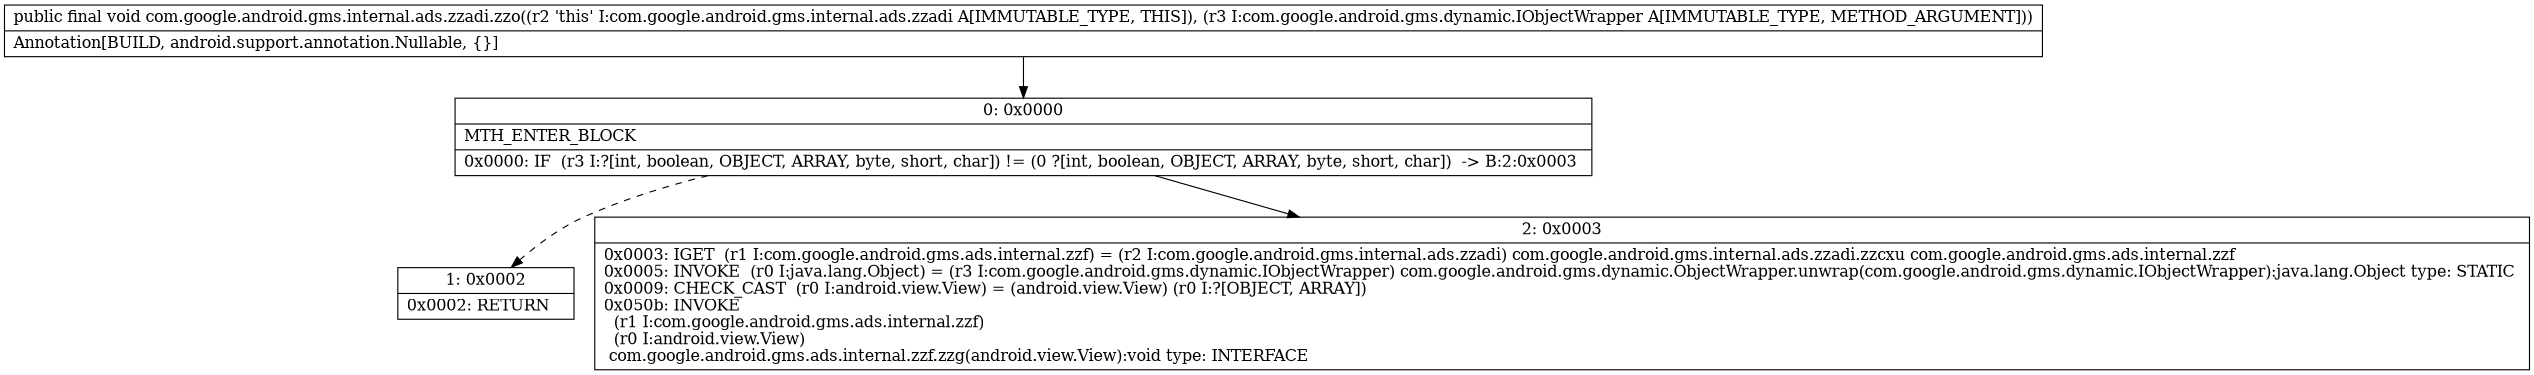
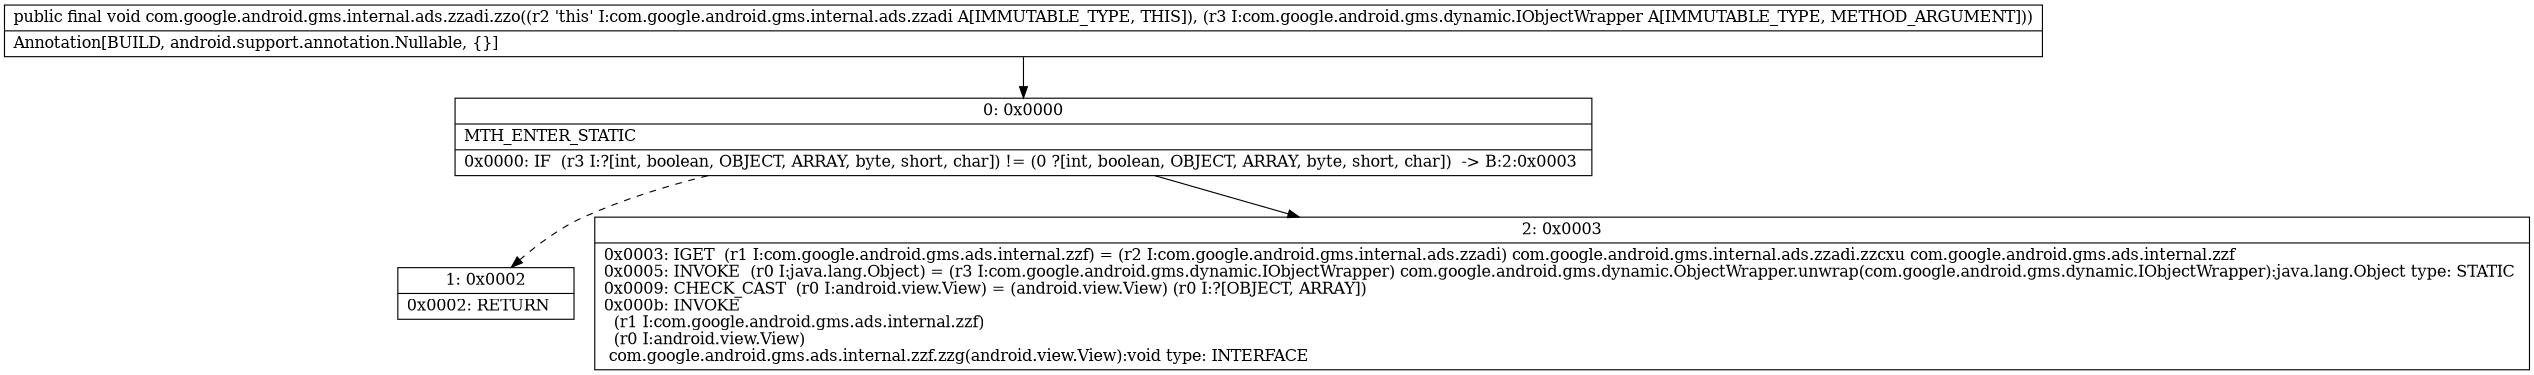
(550, 136) -> (550, 136)
(677, 306) -> (677, 306)
